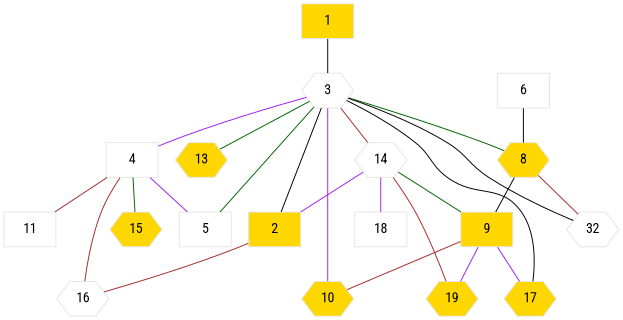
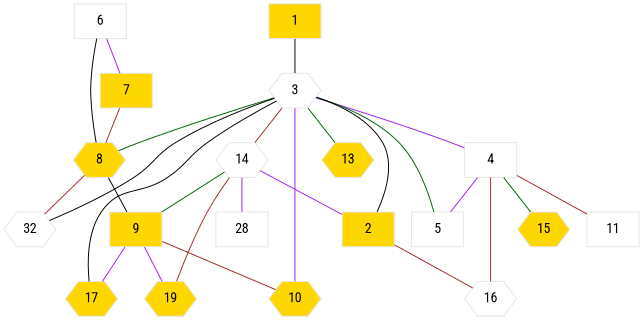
none -> (126, 91)
(381, 229) -> (242, 229)
